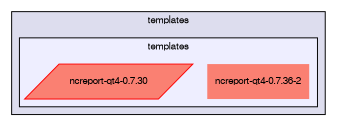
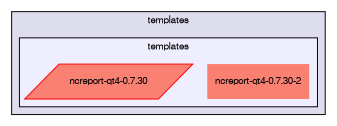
(258, 82) -> (258, 82)
